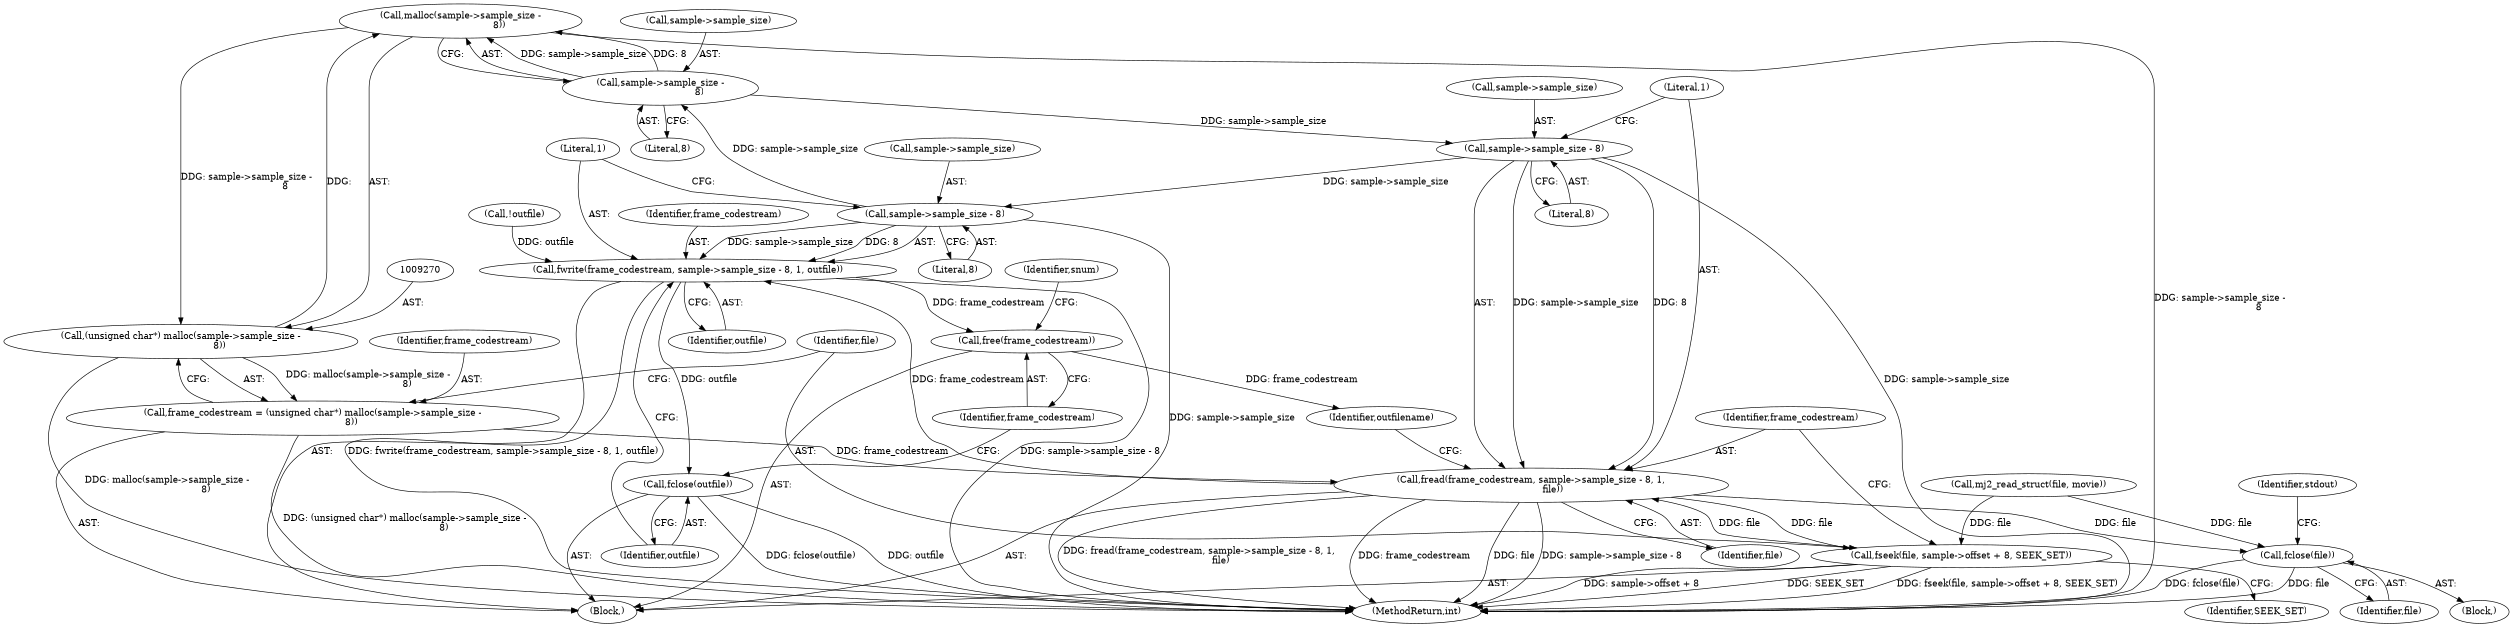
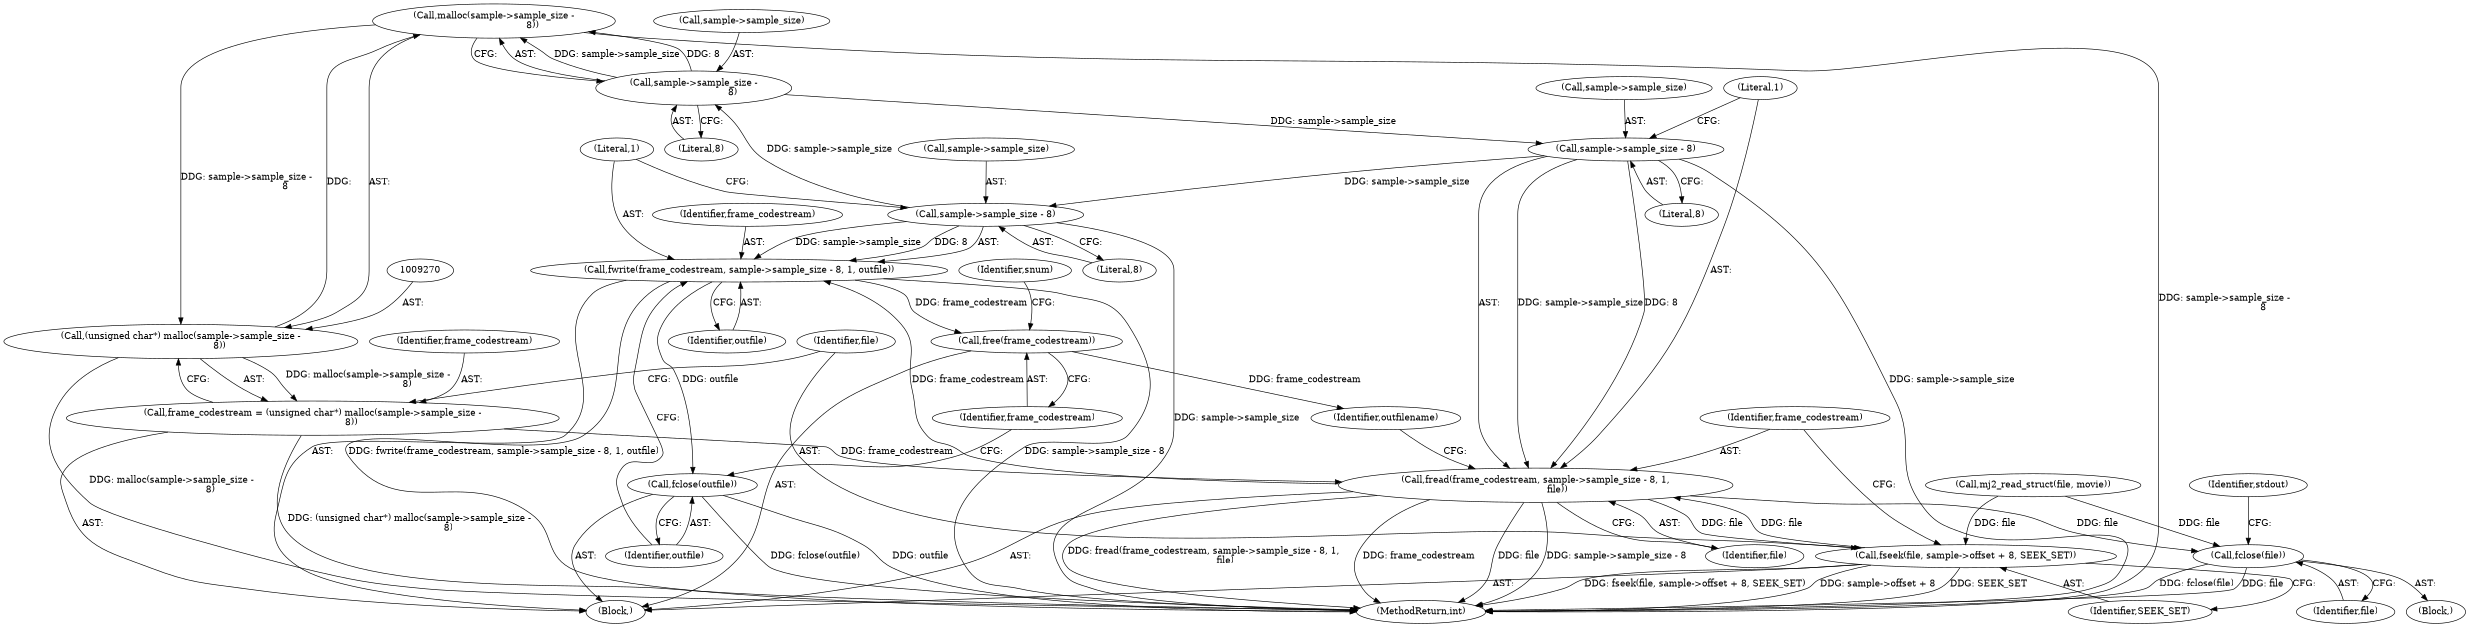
(514, 215) -> none
none -> (2058, 585)
